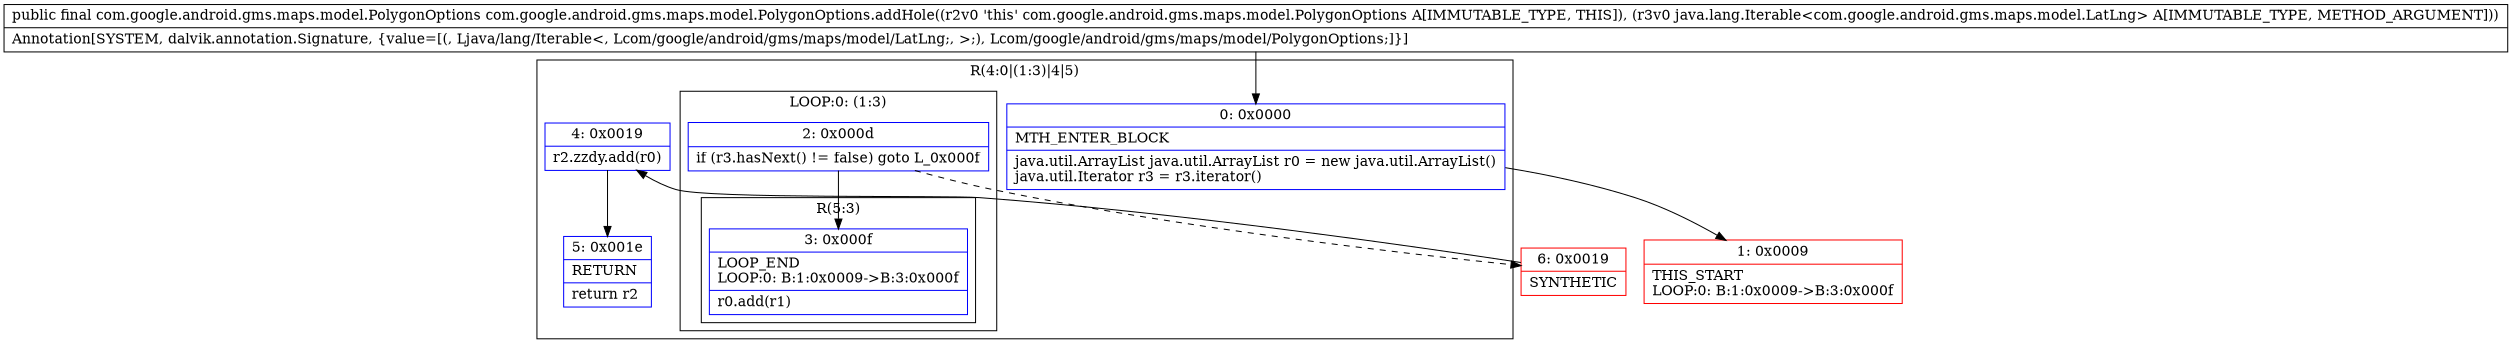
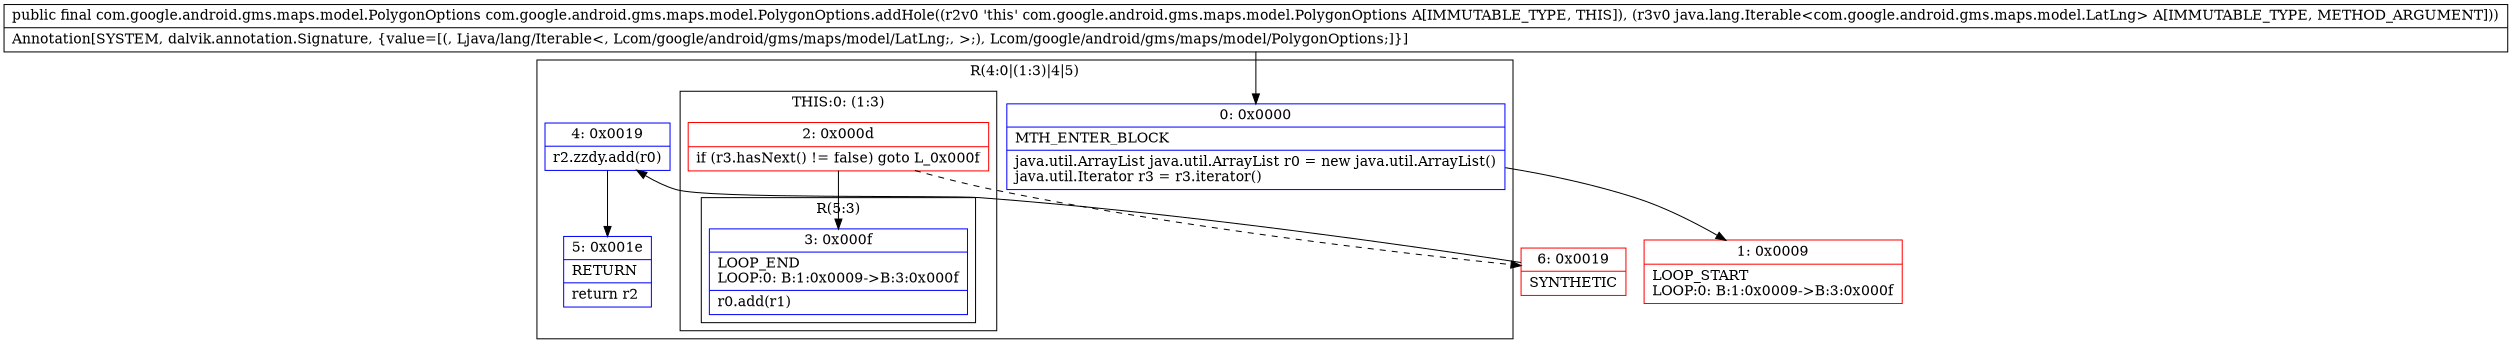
(838, 103) -> (838, 103)
(838, 147) -> (838, 147)
(1698, 276) -> (1701, 276)
